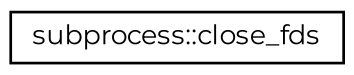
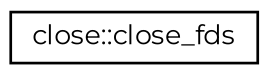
(177, 38) -> (134, 38)
